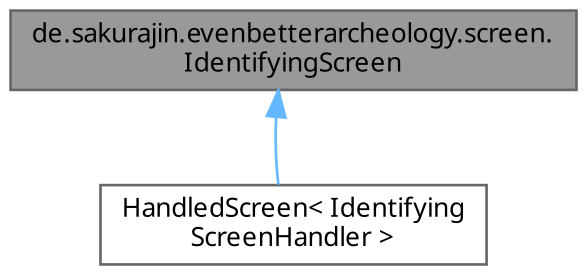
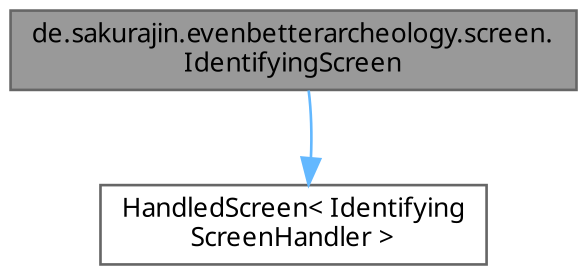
(276, 151) -> (311, 124)
